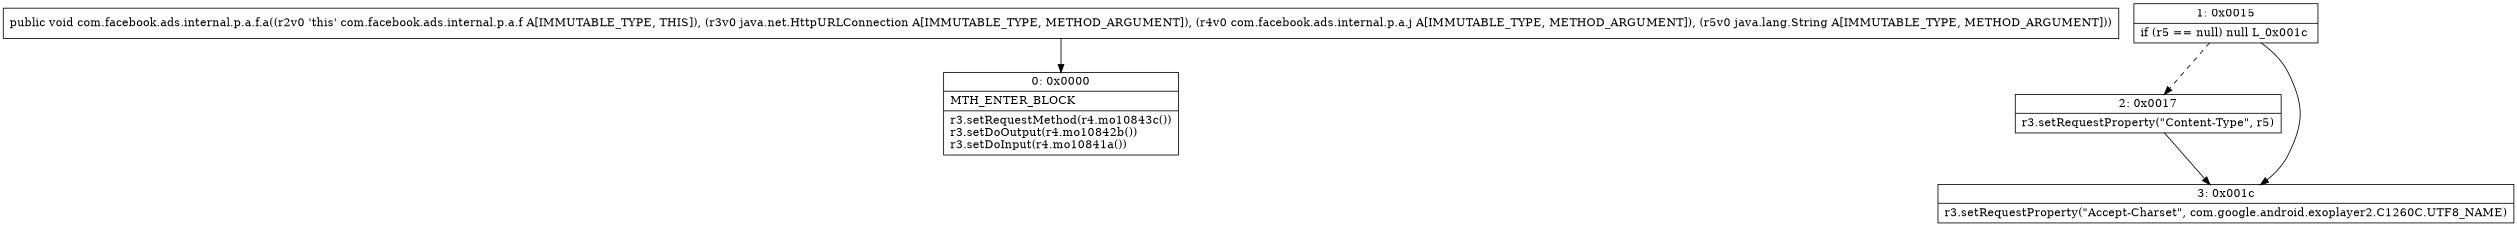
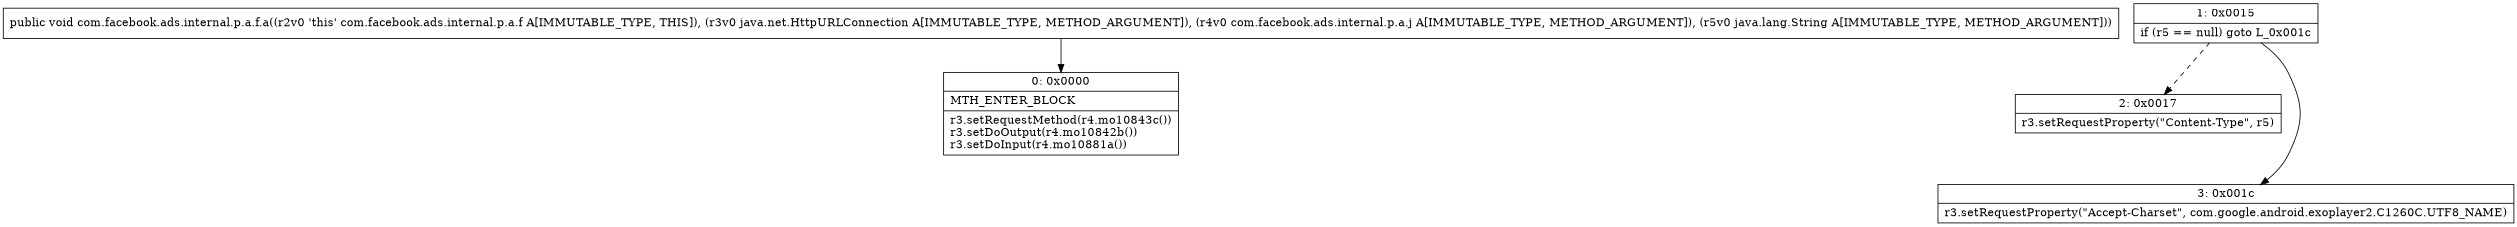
(2224, 33) -> (2226, 33)
(1039, 145) -> (1039, 145)
(2184, 156) -> none
